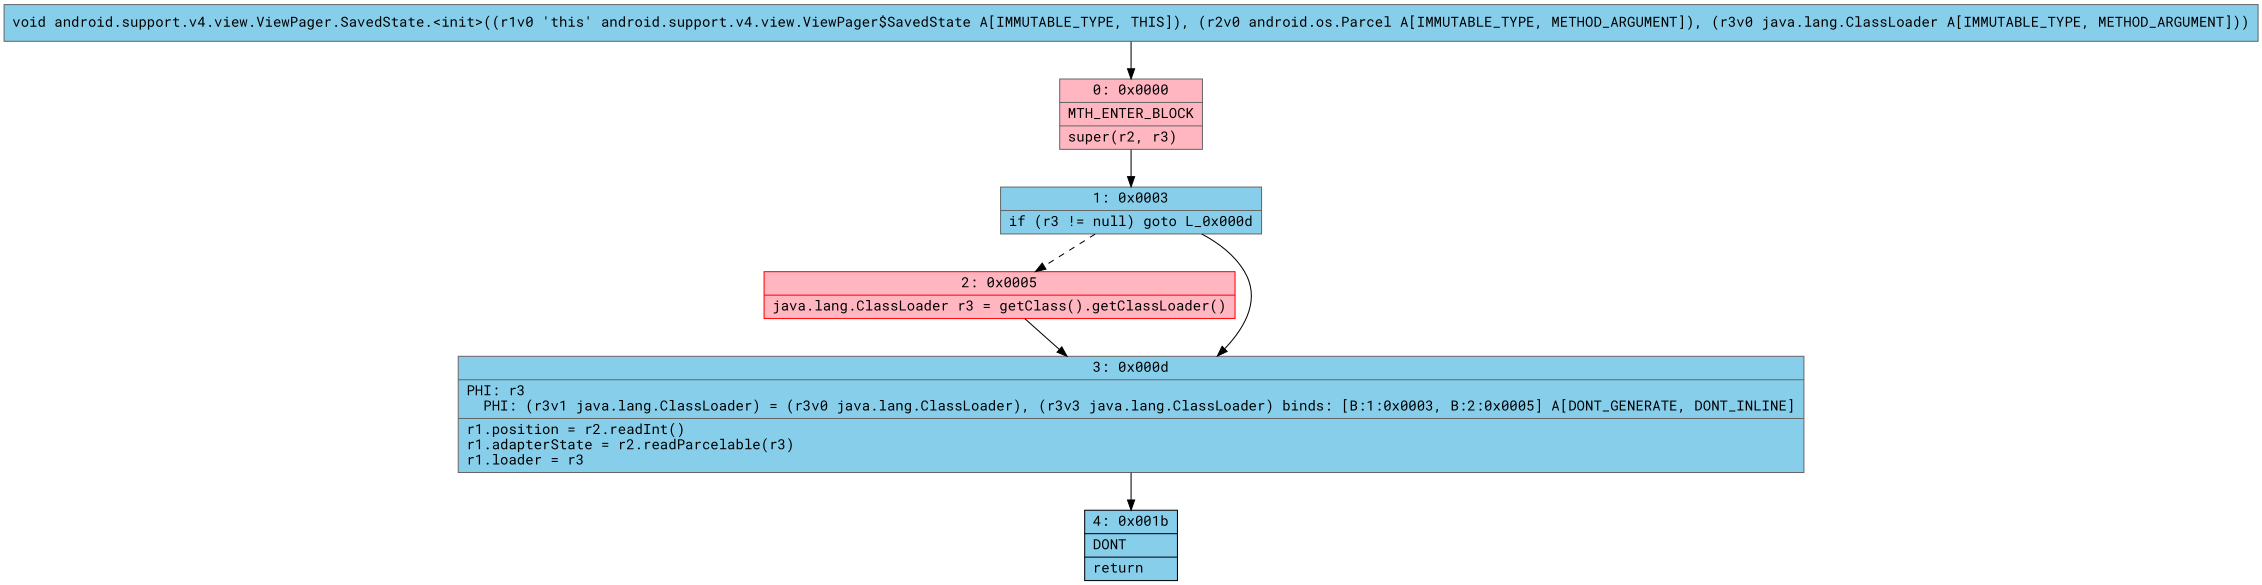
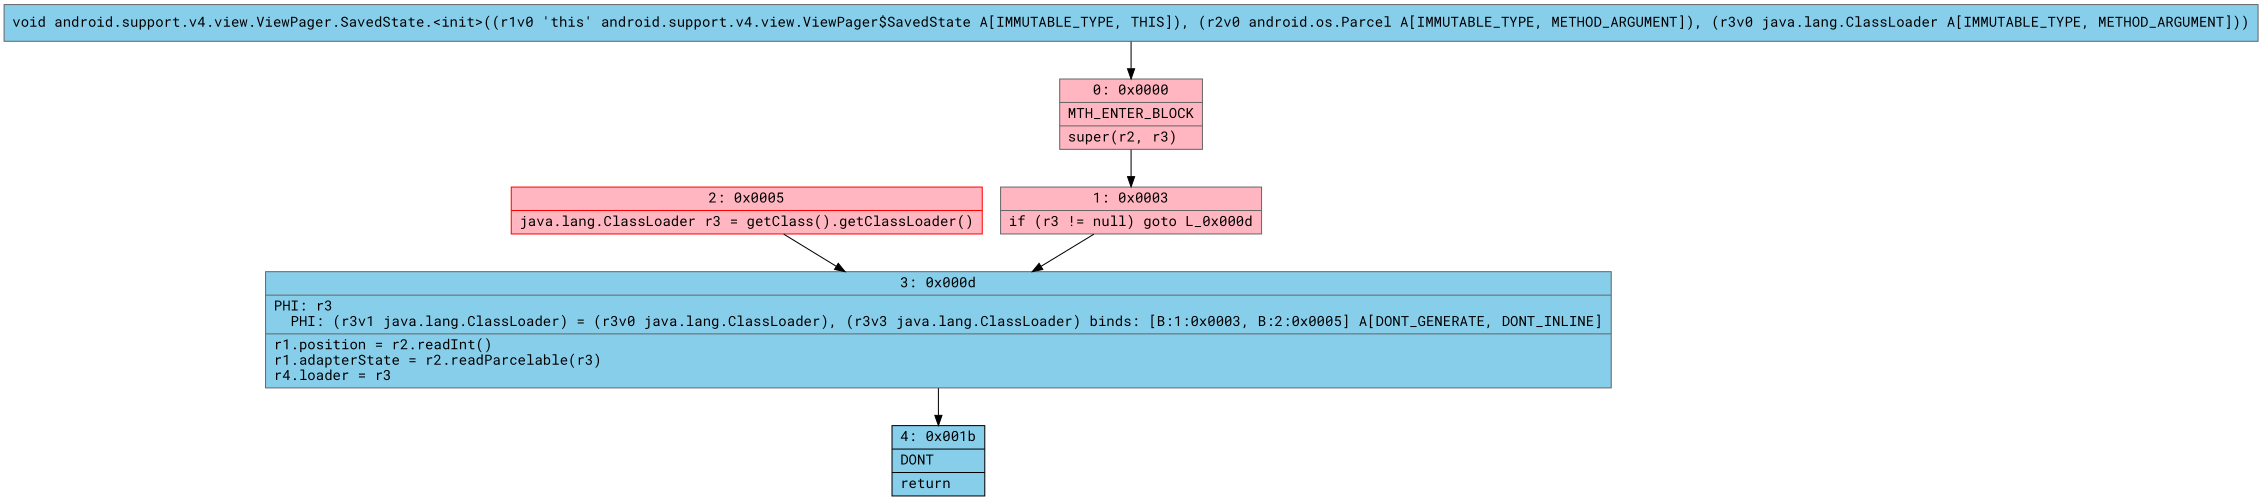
(1131, 211) -> (1131, 211)
(1070, 250) -> none
(526, 460) -> (333, 376)
